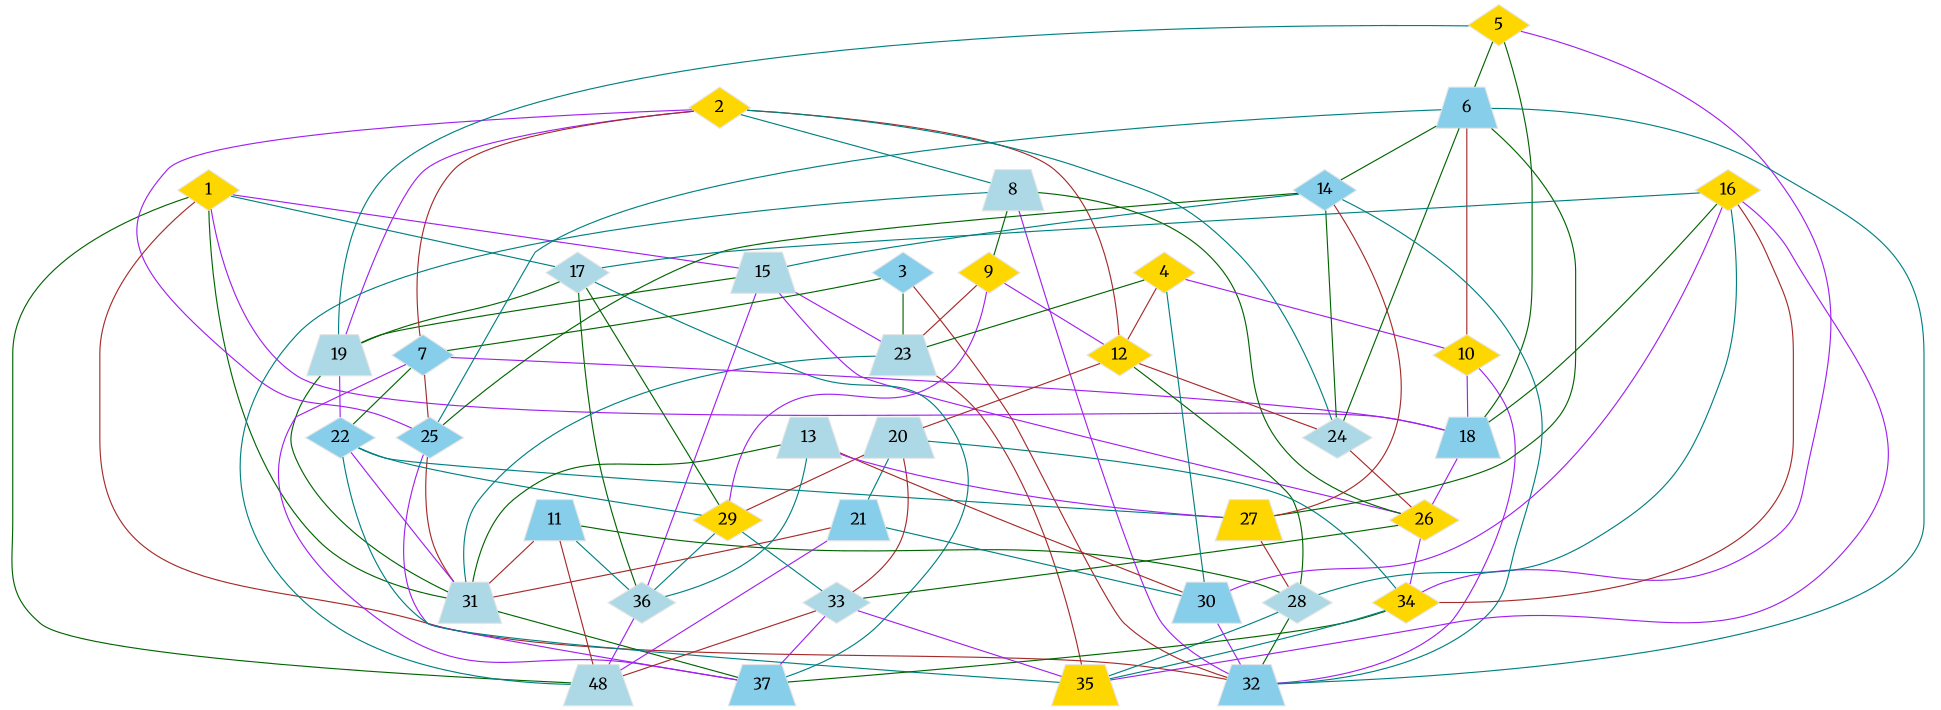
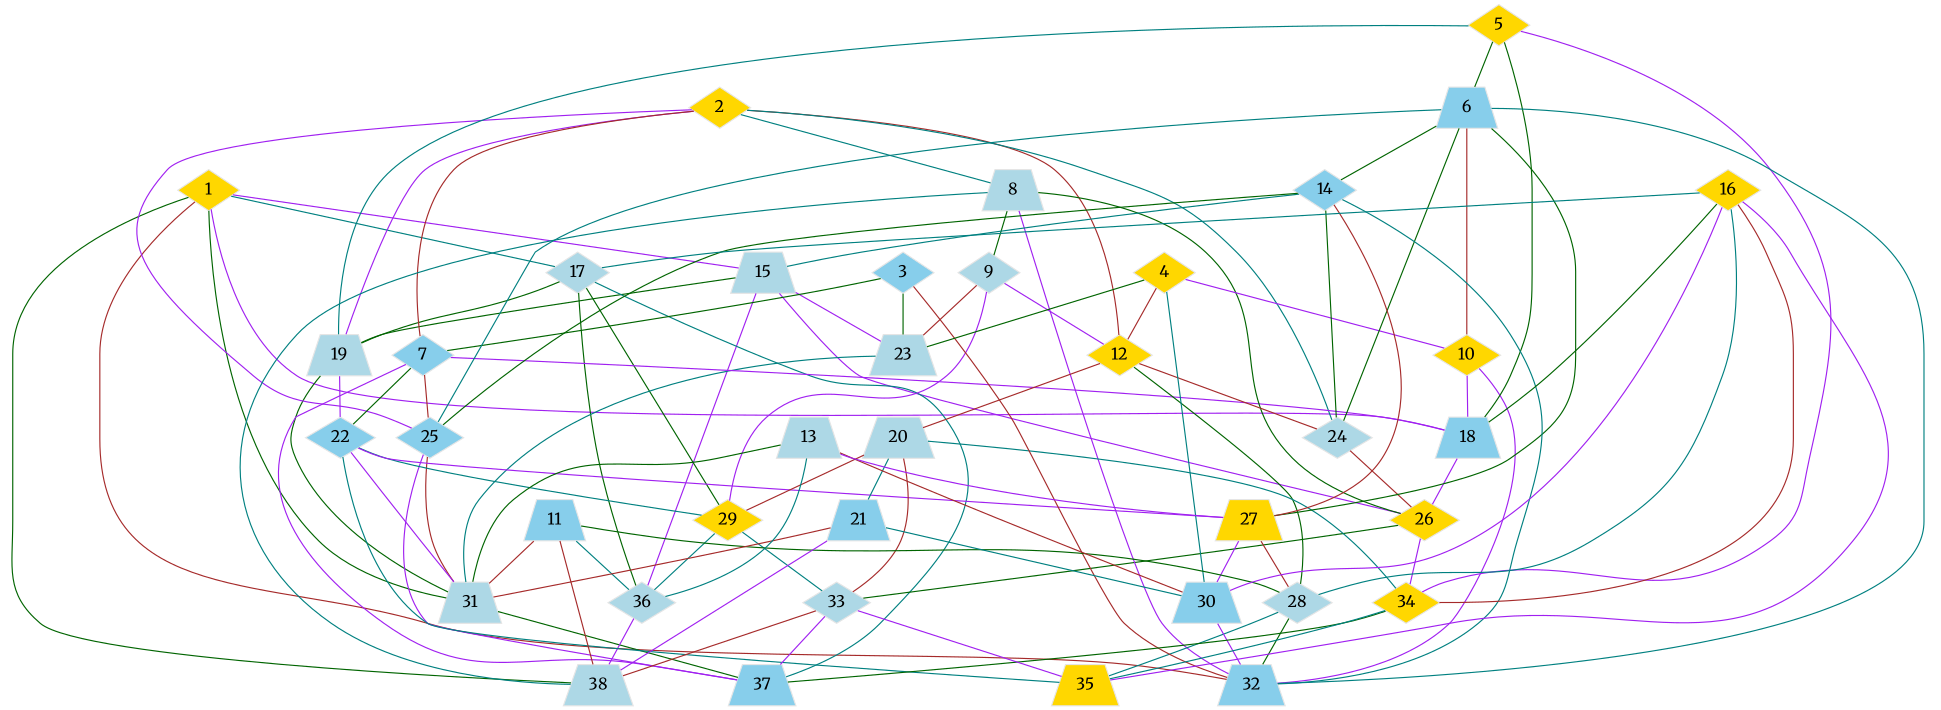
(989, 273) -> (989, 273)
(768, 488) -> (768, 488)
(1036, 515) -> none
none -> (1228, 562)
(598, 685) -> (598, 685)
